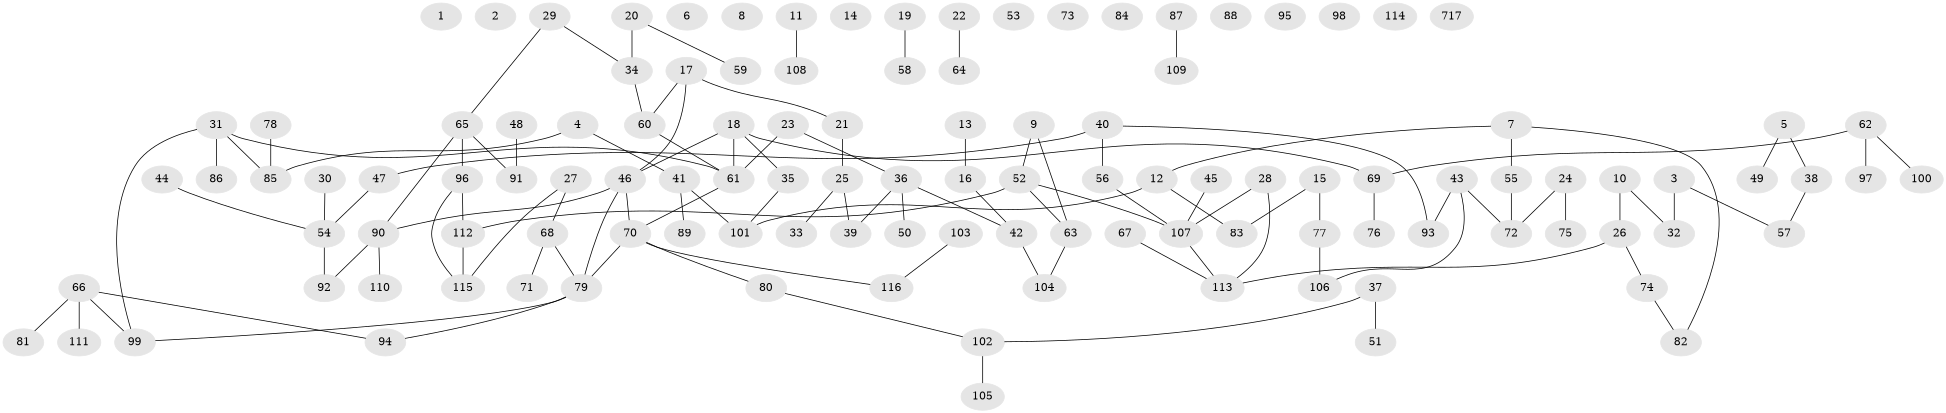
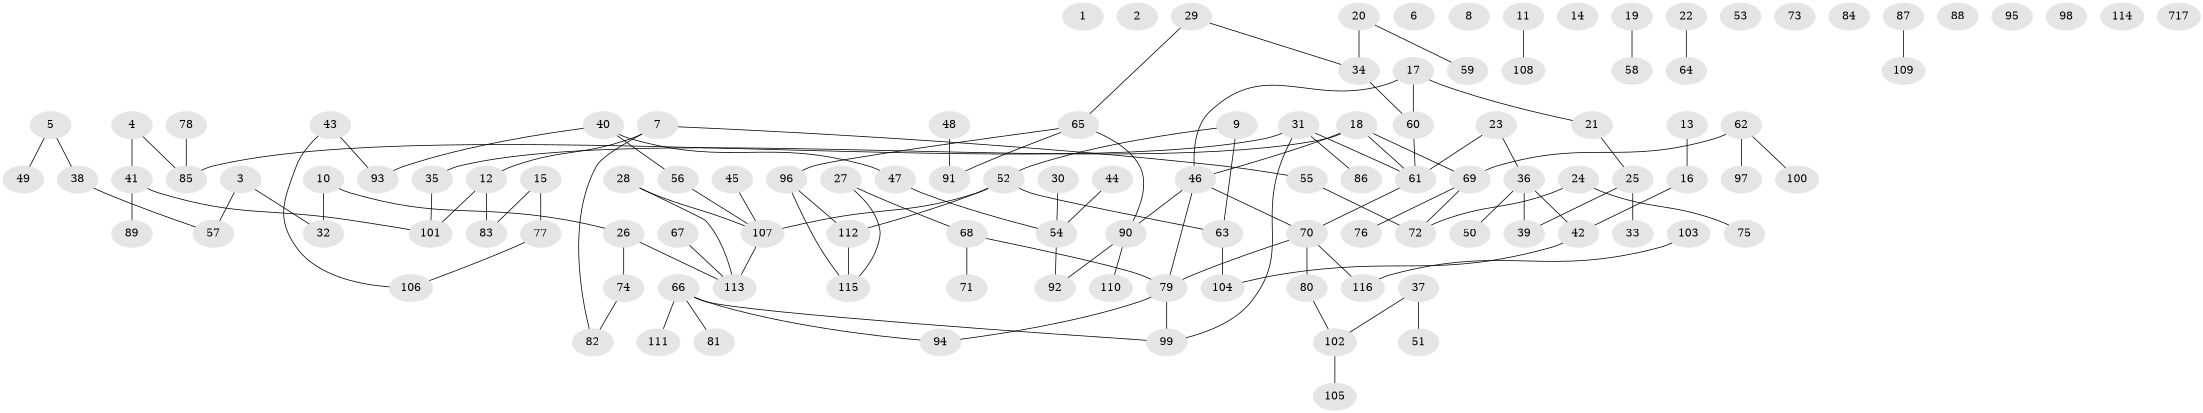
(1484, 207) -> (1443, 207)
